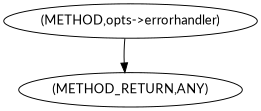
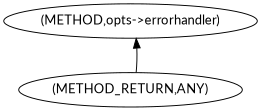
(124, 51) -> (137, 60)
